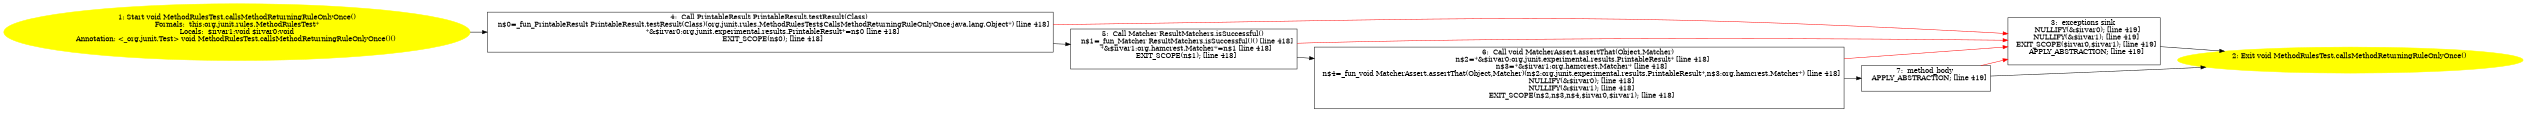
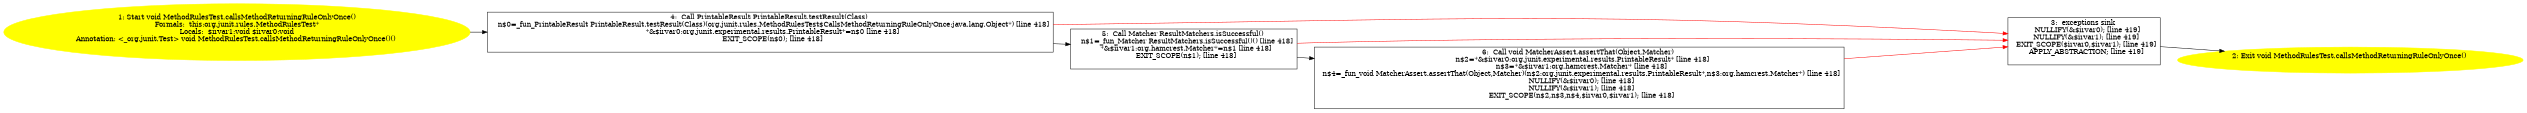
(1926, 78) -> none
